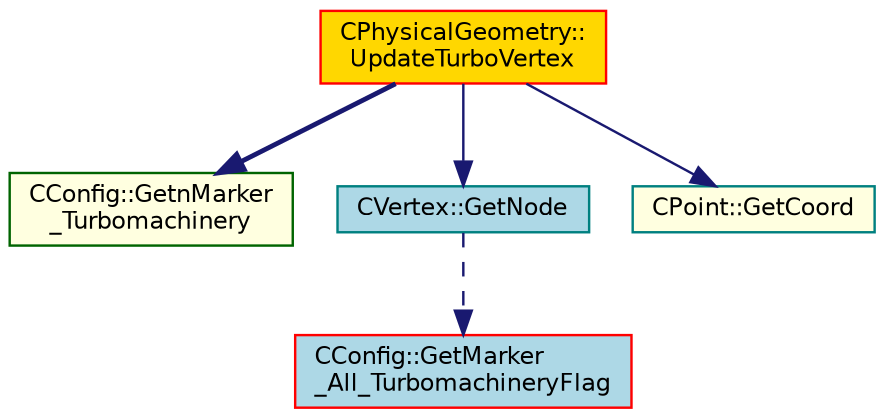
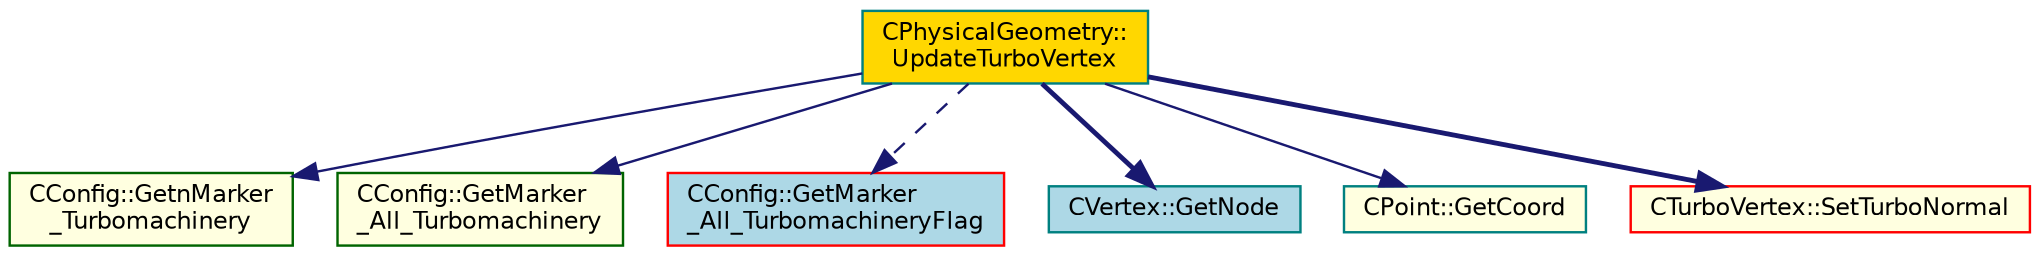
(463, 47) -> (1005, 47)
(463, 122) -> (1088, 126)
(318, 123) -> (589, 121)
none -> (480, 209)
none -> (1830, 209)
(463, 272) -> (930, 120)
